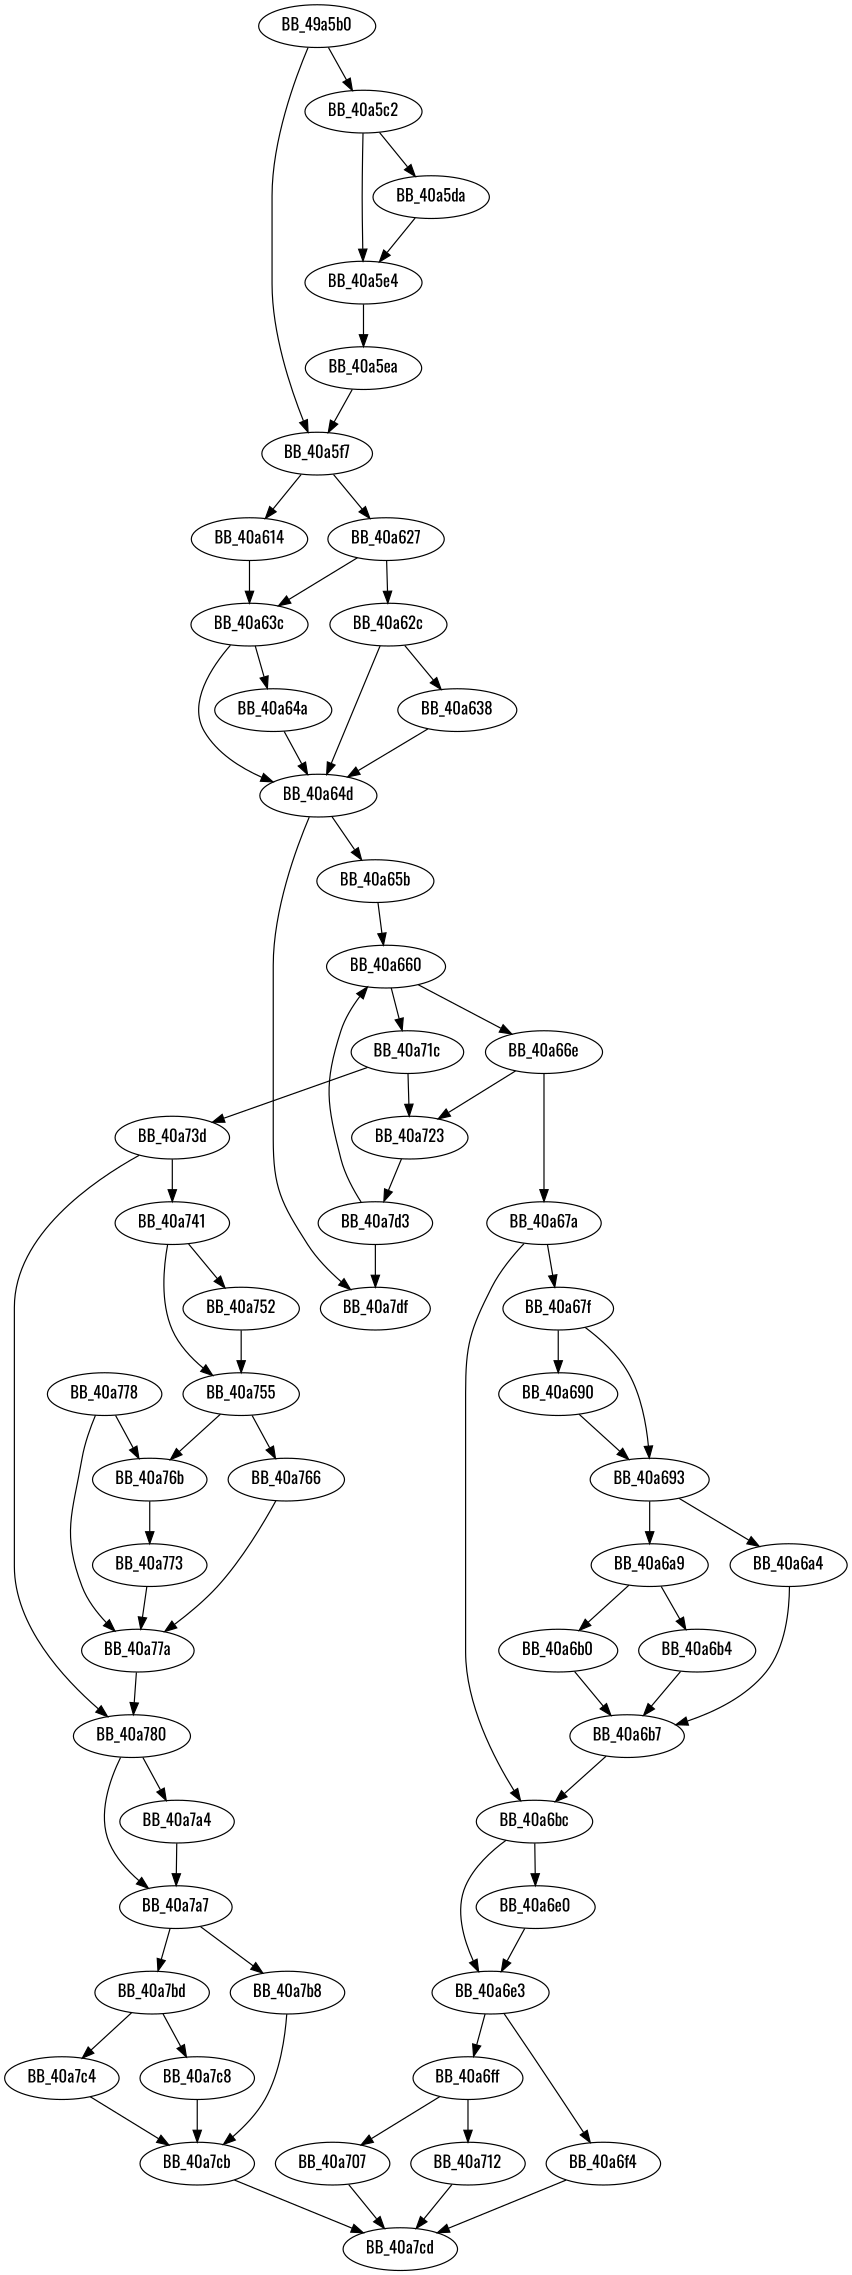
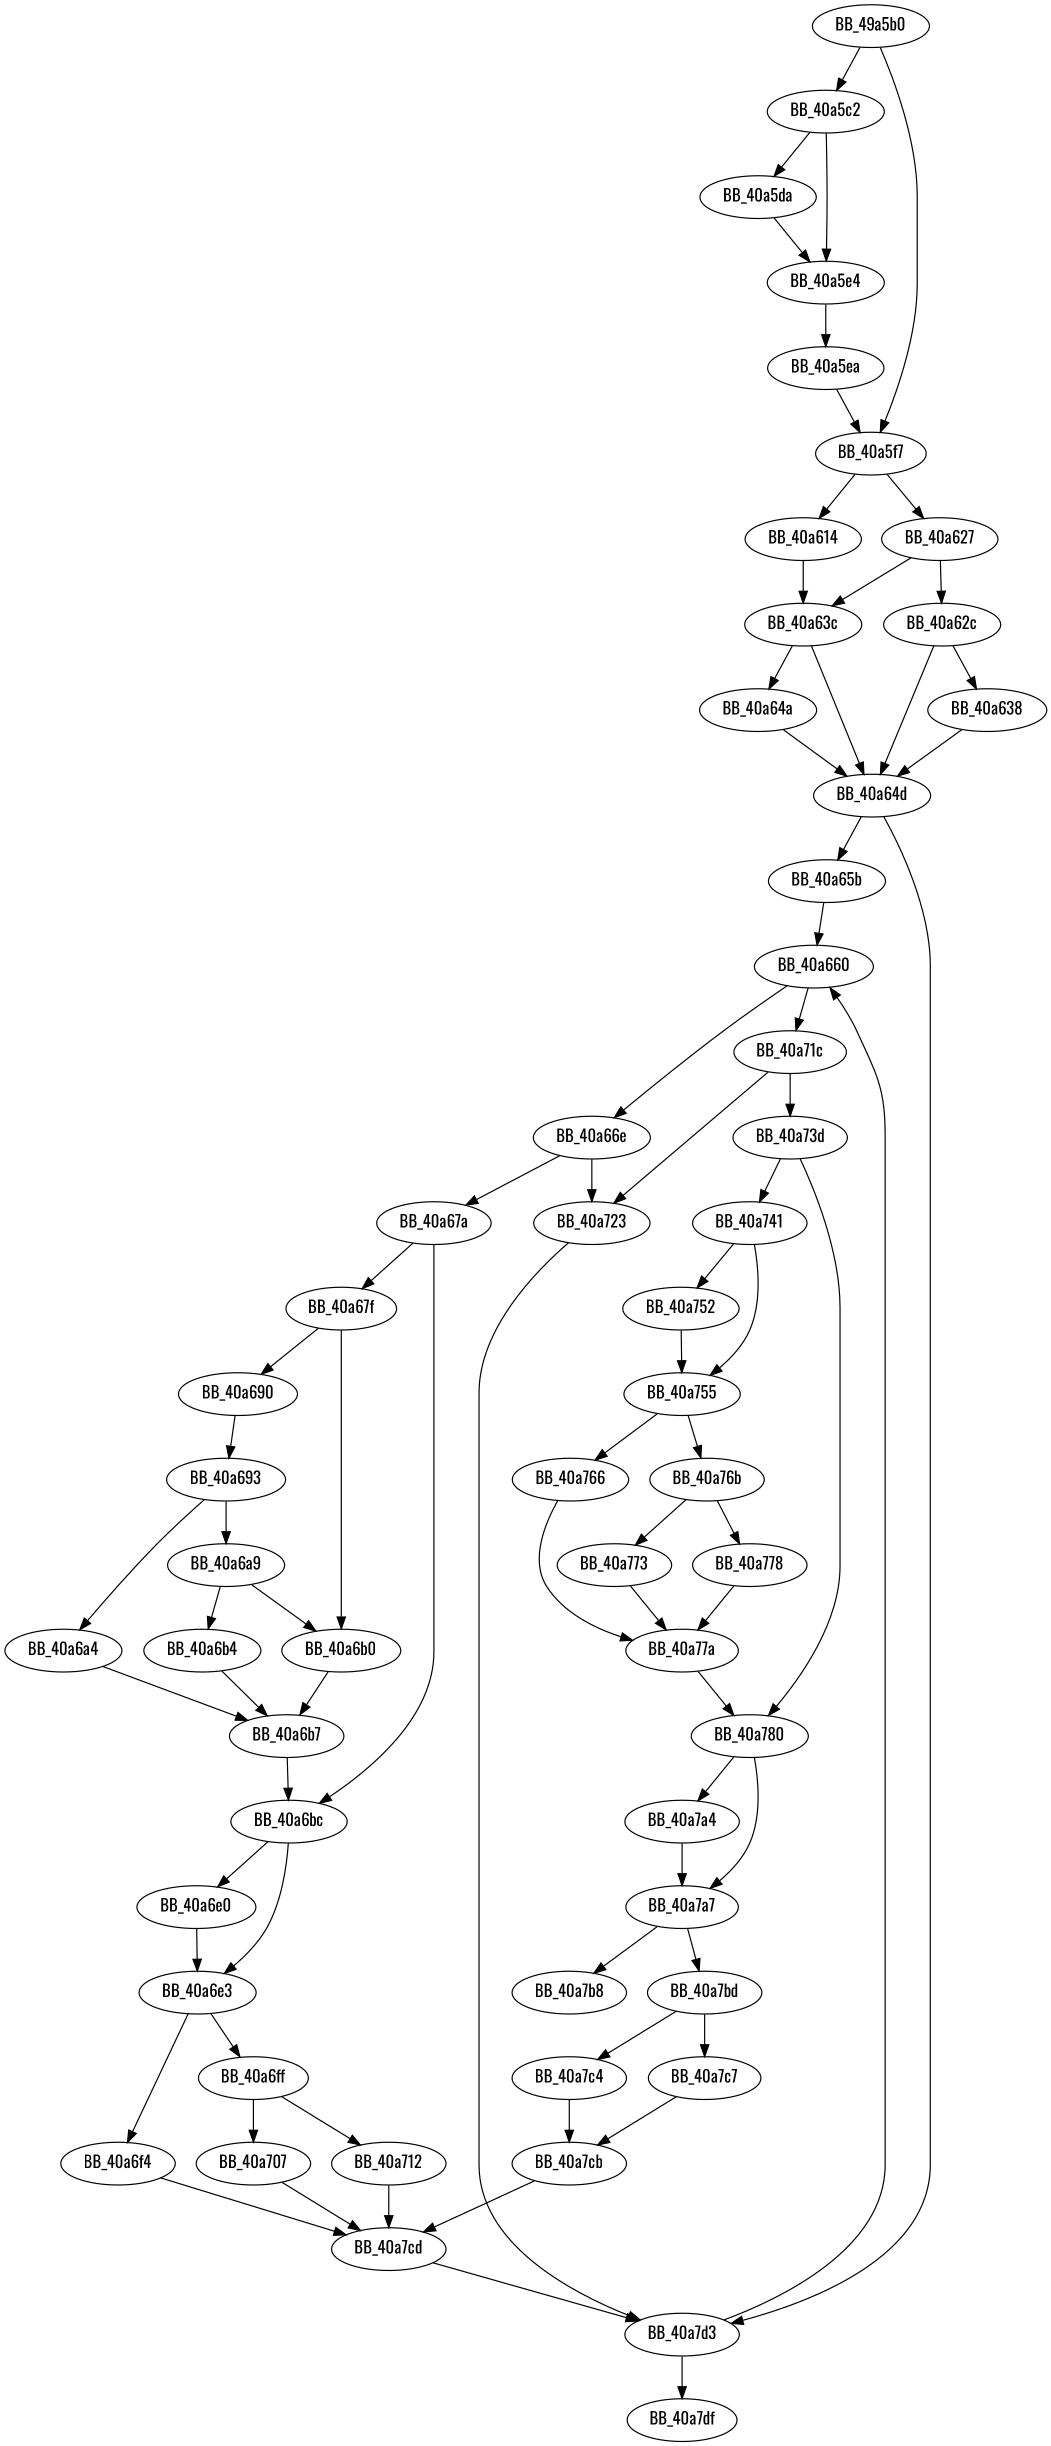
(273, 1057) -> (930, 1617)
(631, 1379) -> (341, 1473)
(124, 1432) -> (726, 1517)
(197, 2078) -> (705, 2078)
(273, 2082) -> none
none -> (530, 2290)
